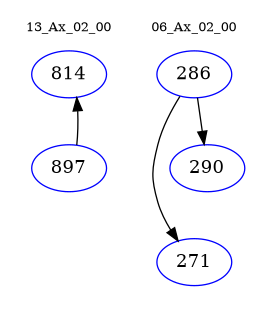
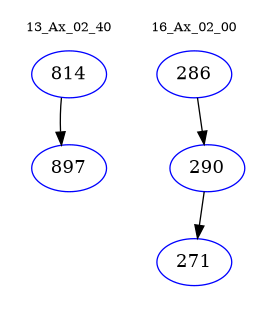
(69, 28) -> (69, 28)
(194, 28) -> (194, 28)
(78, 128) -> (60, 115)
(154, 162) -> (202, 208)
